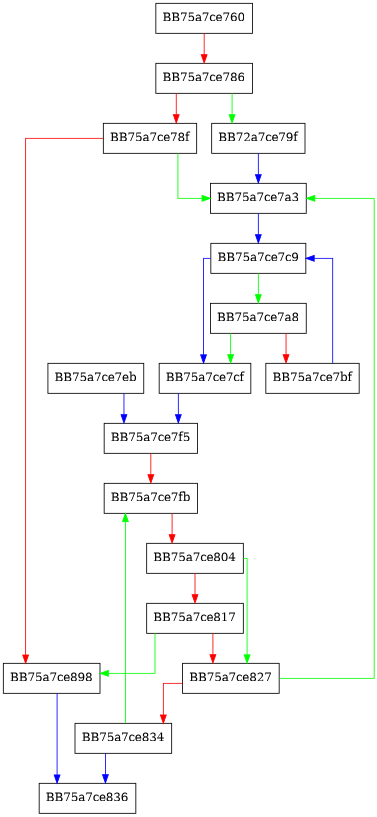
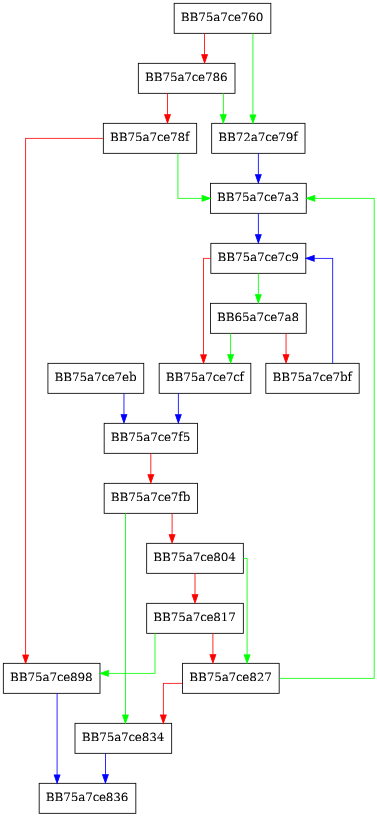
none -> (253, 74)
(204, 303) -> (204, 303)
(258, 318) -> (258, 318)
(125, 622) -> (125, 614)
